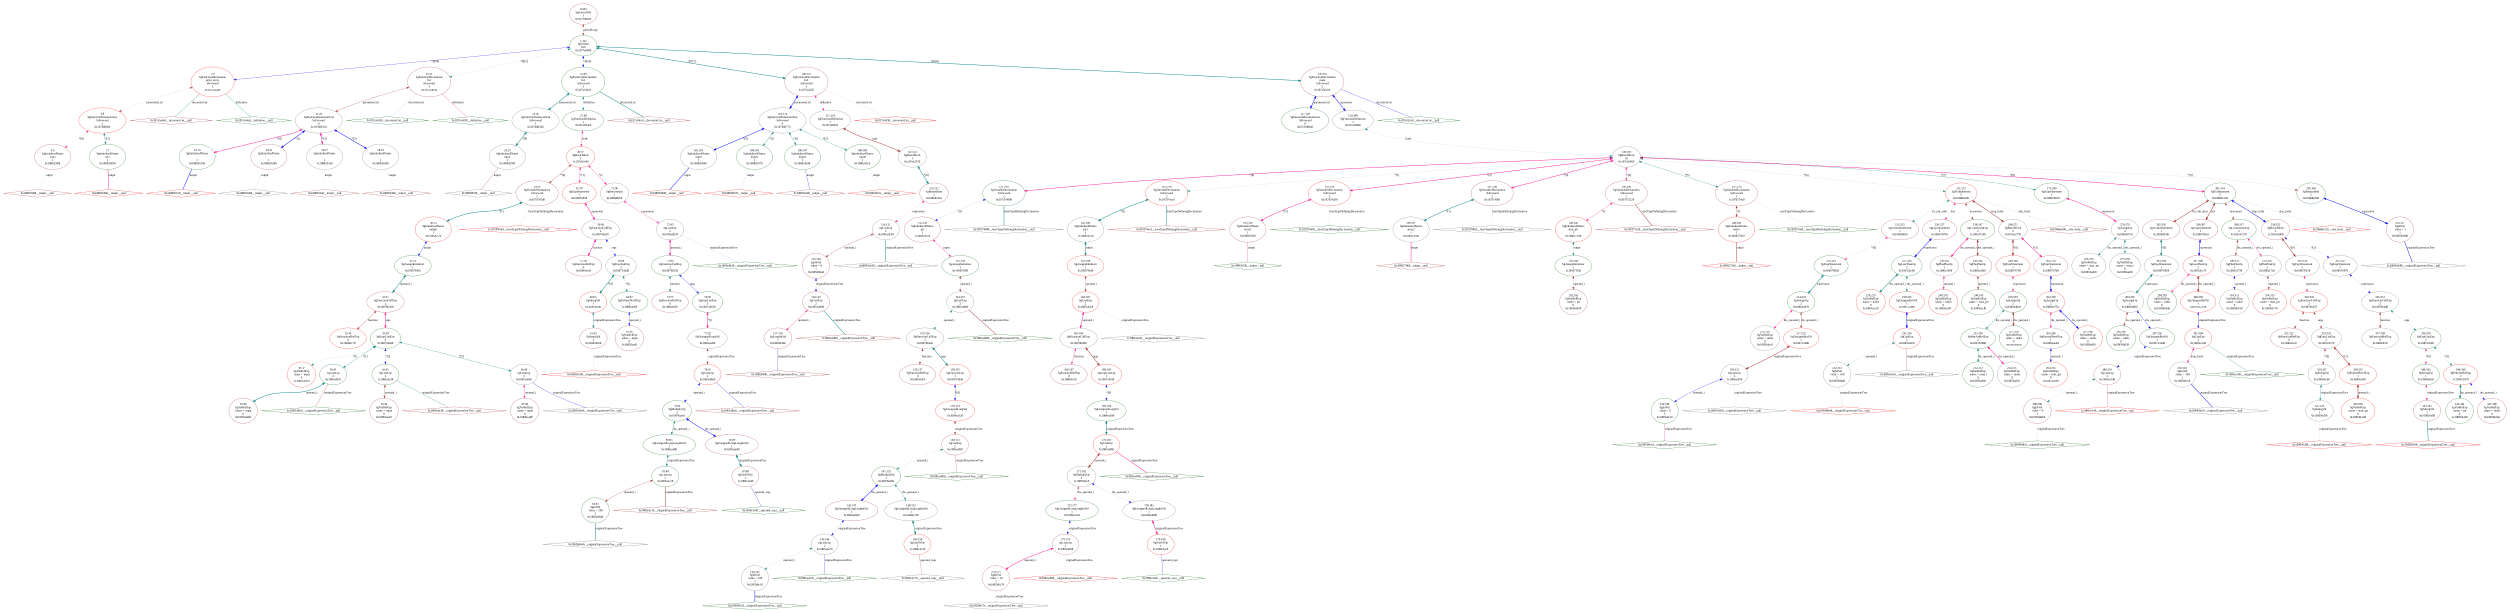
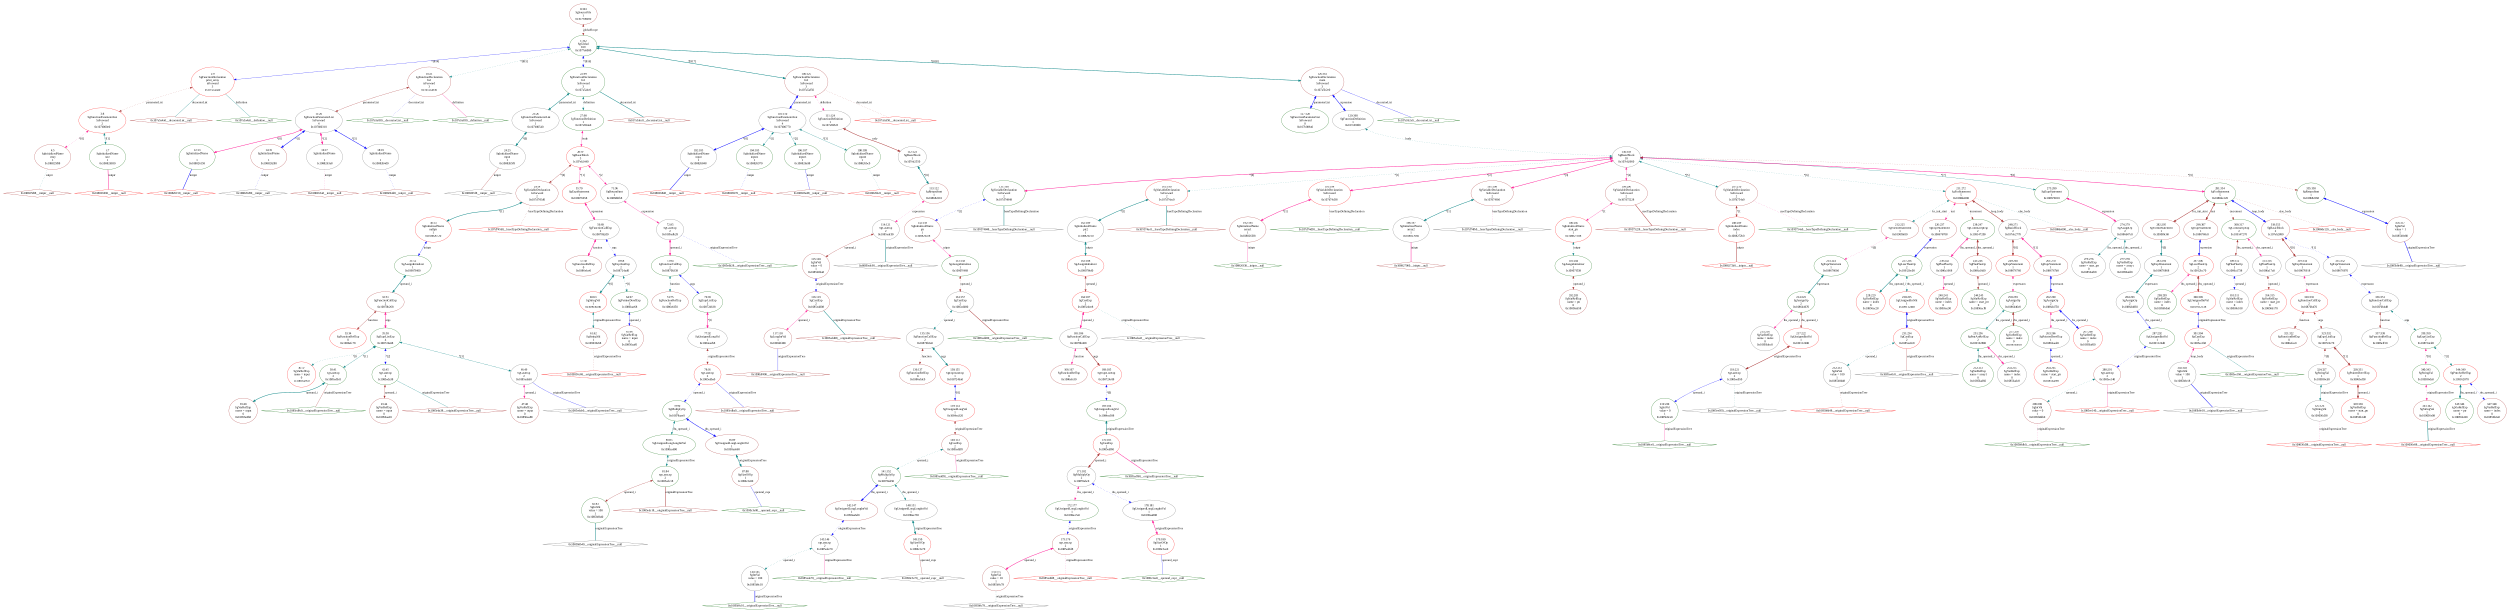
(2121, 338) -> none
(825, 565) -> (825, 565)
